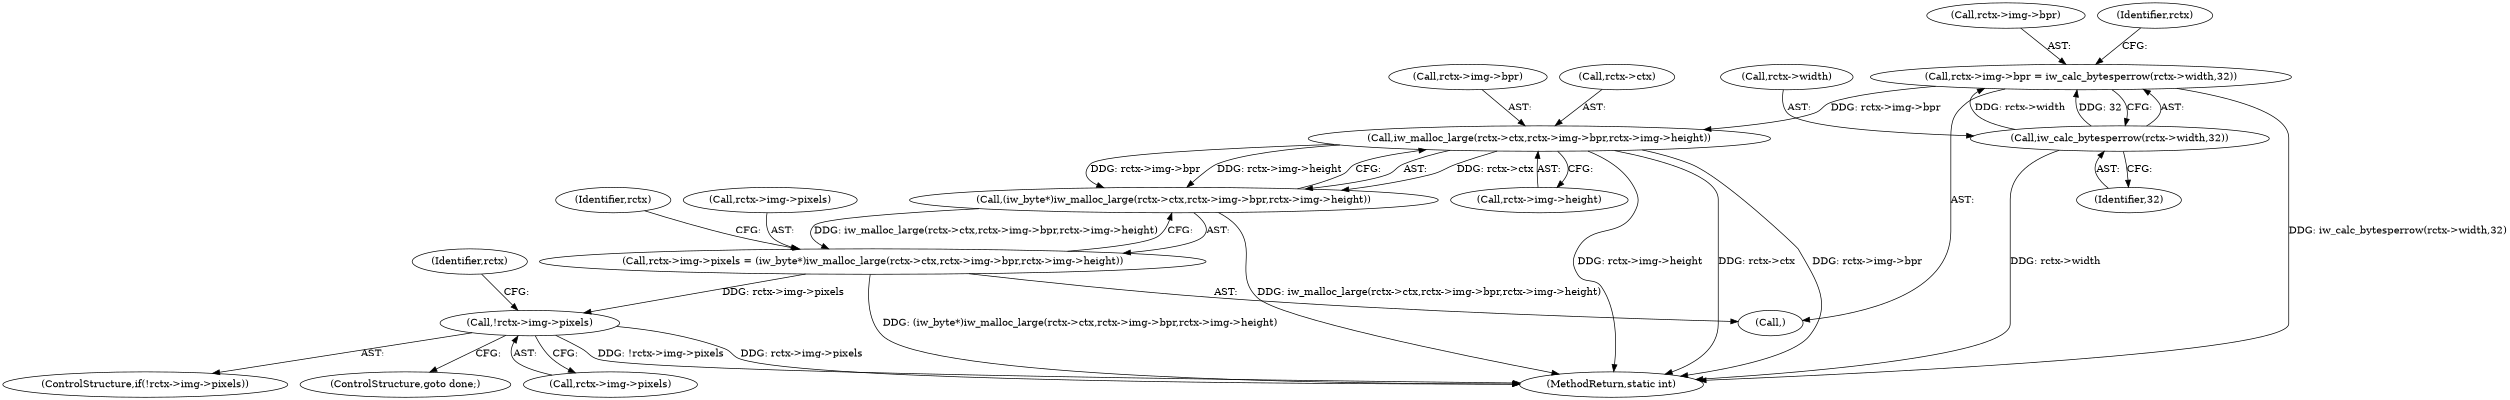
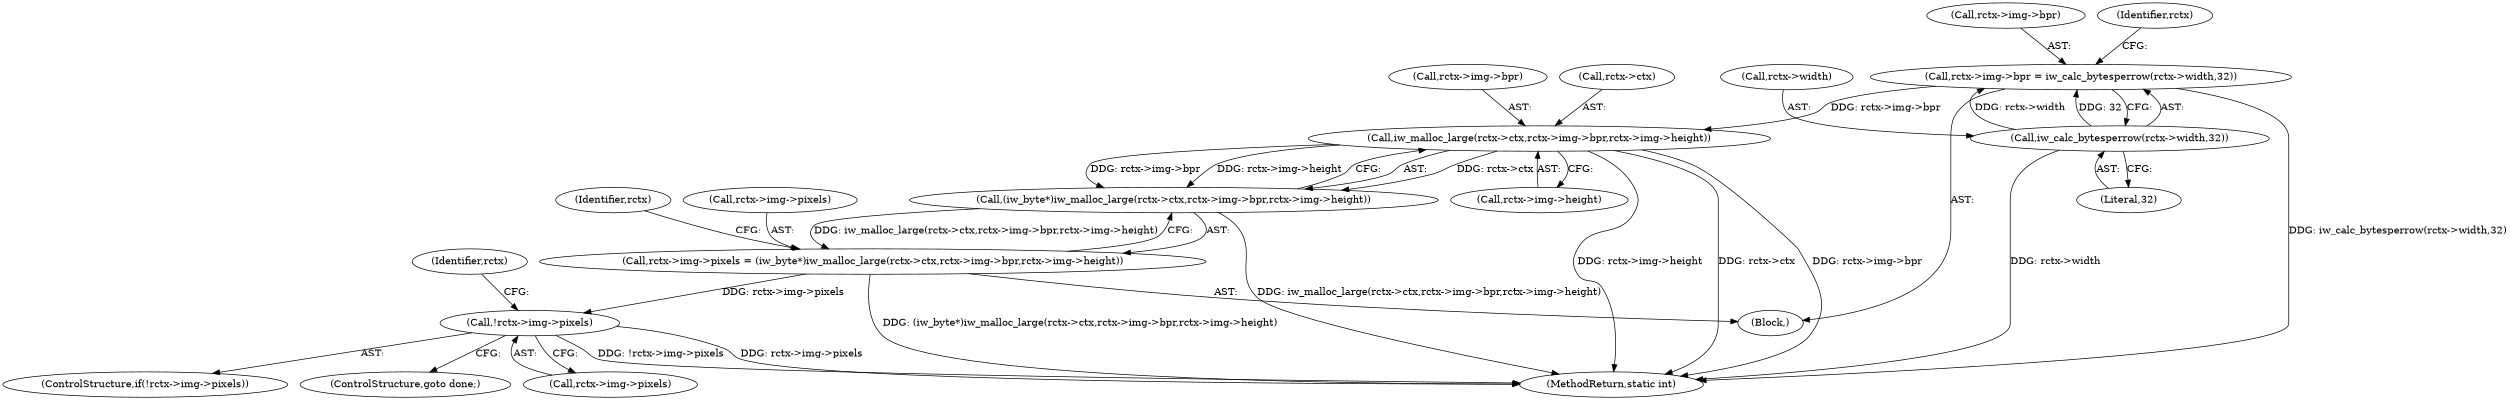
(2129, 200) -> (2129, 200)
(1771, 323) -> (1771, 323)
